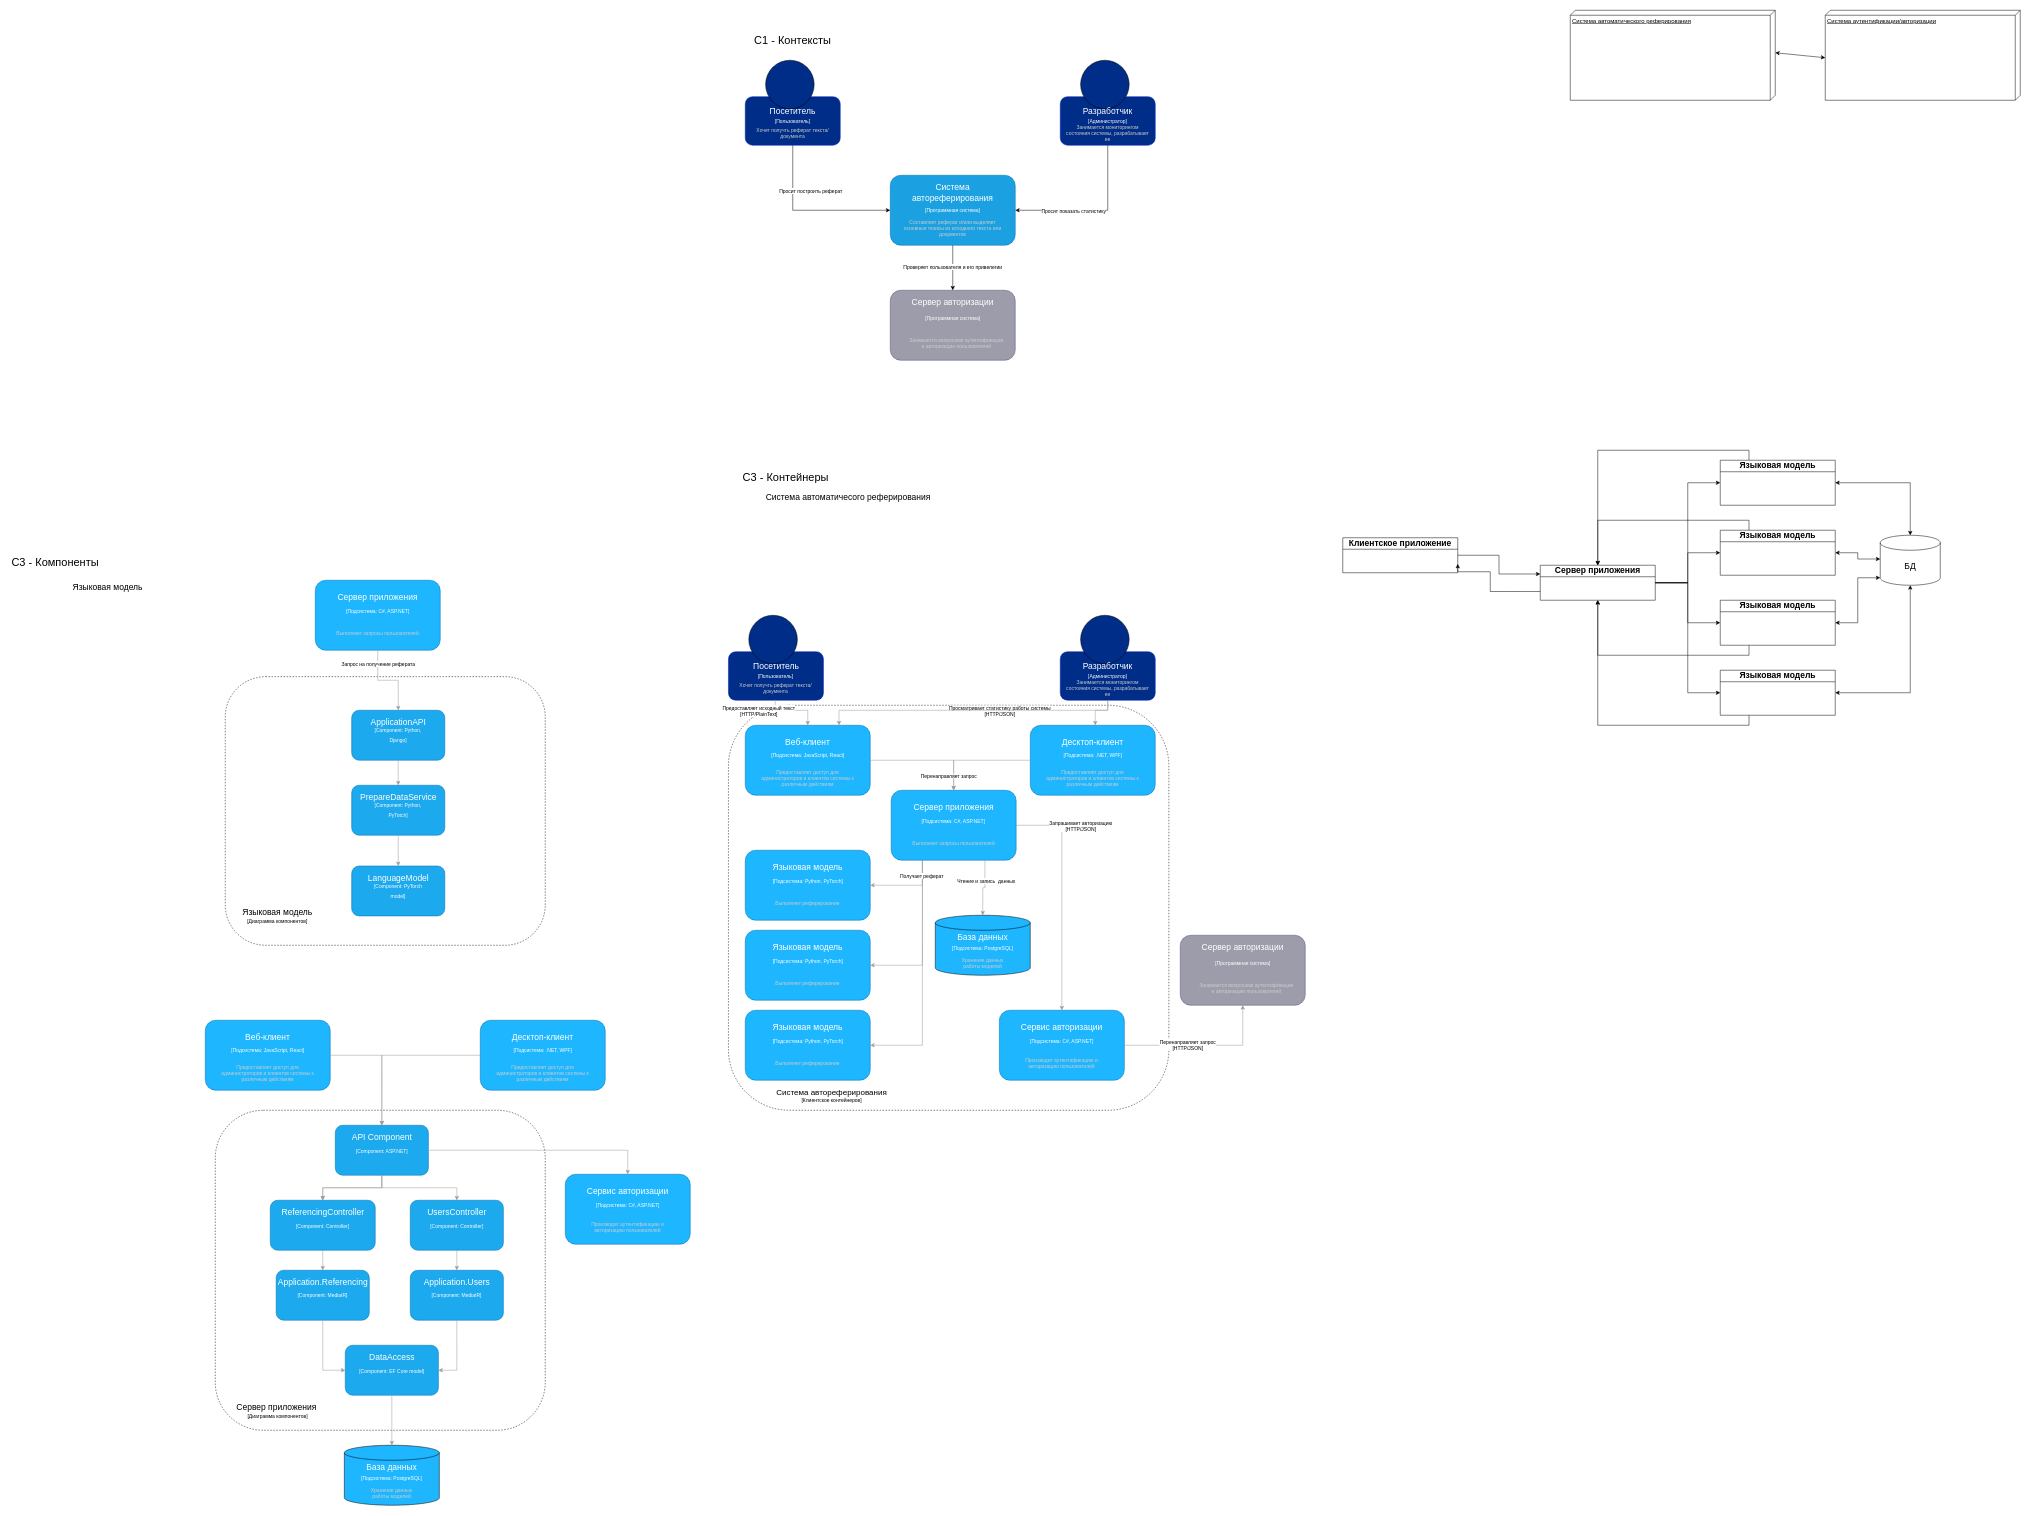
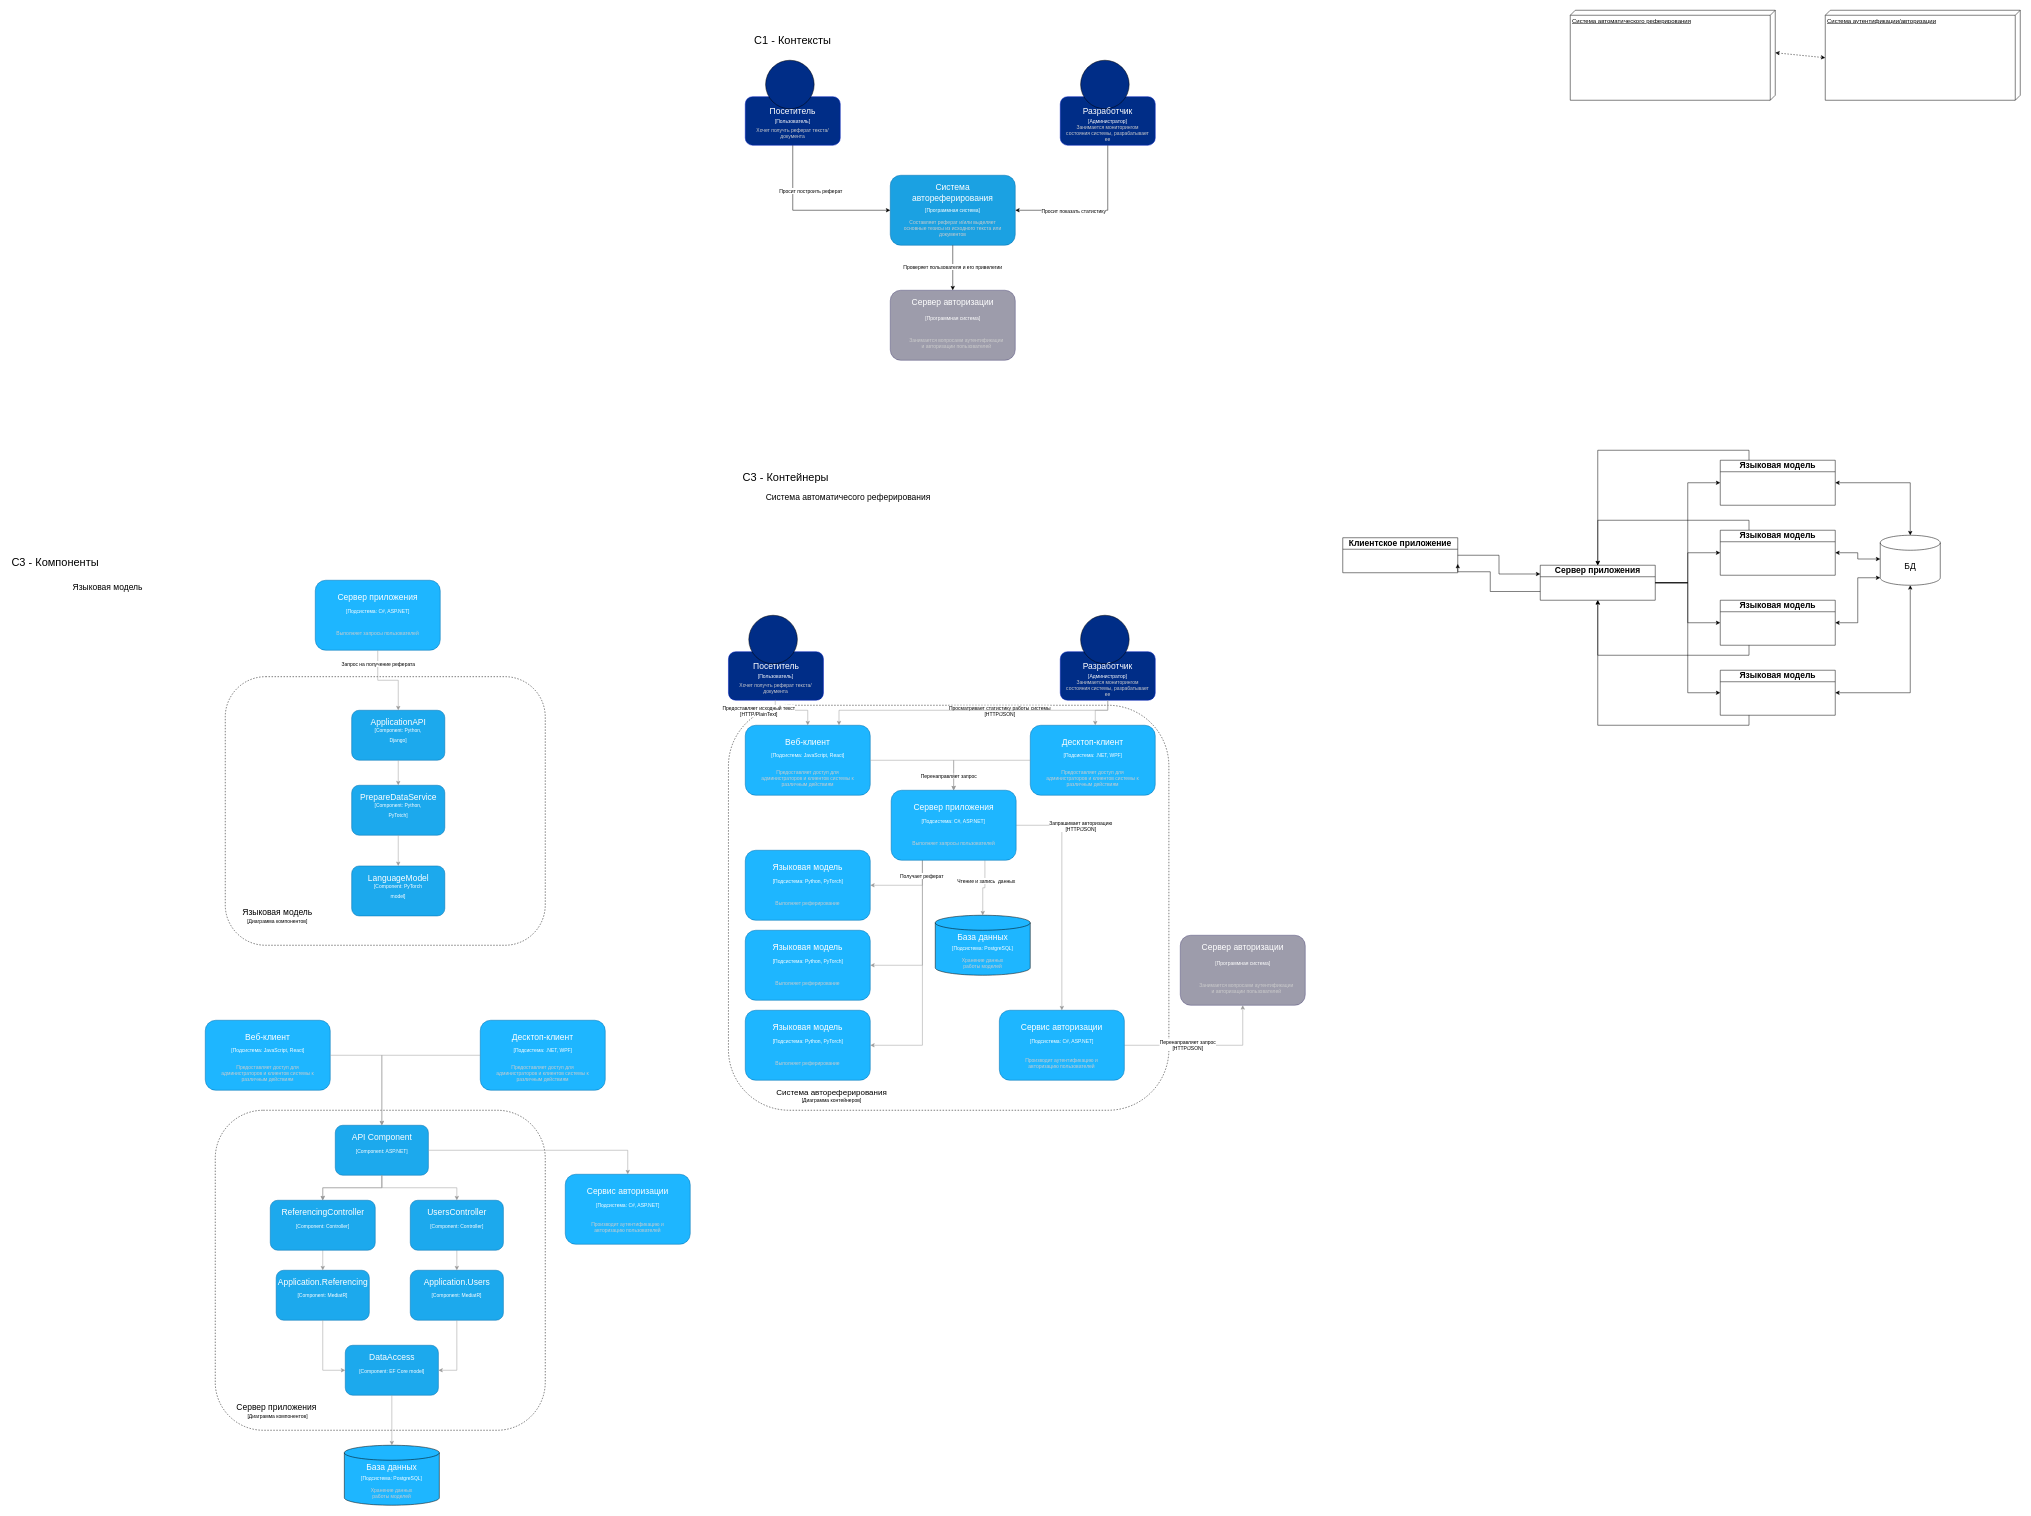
(1800, 55) -> (1800, 55)
(832, 1095) -> (832, 1095)
